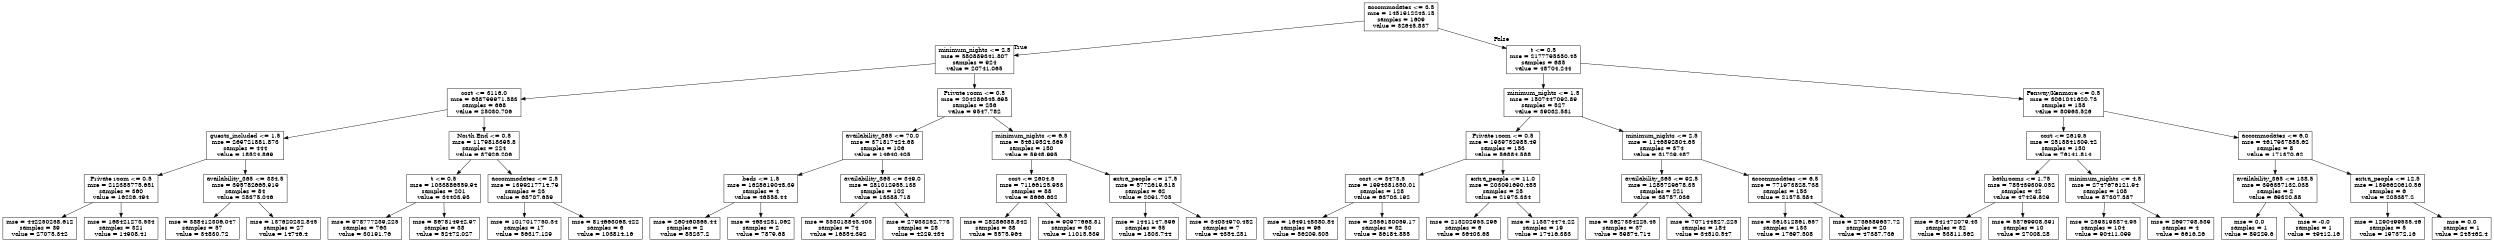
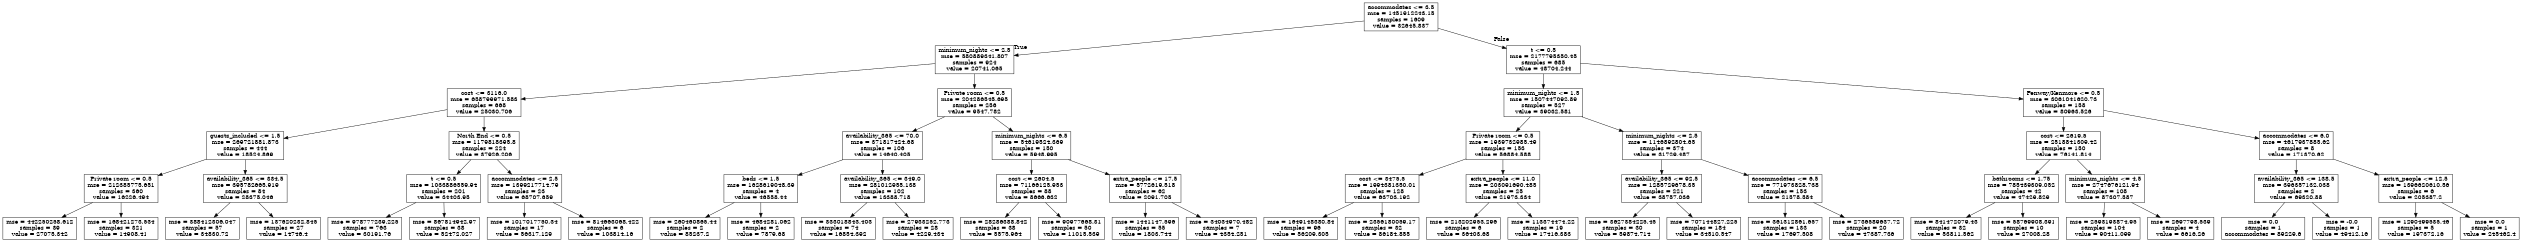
(1623, 228) -> (1623, 228)
(2249, 228) -> (2263, 228)
